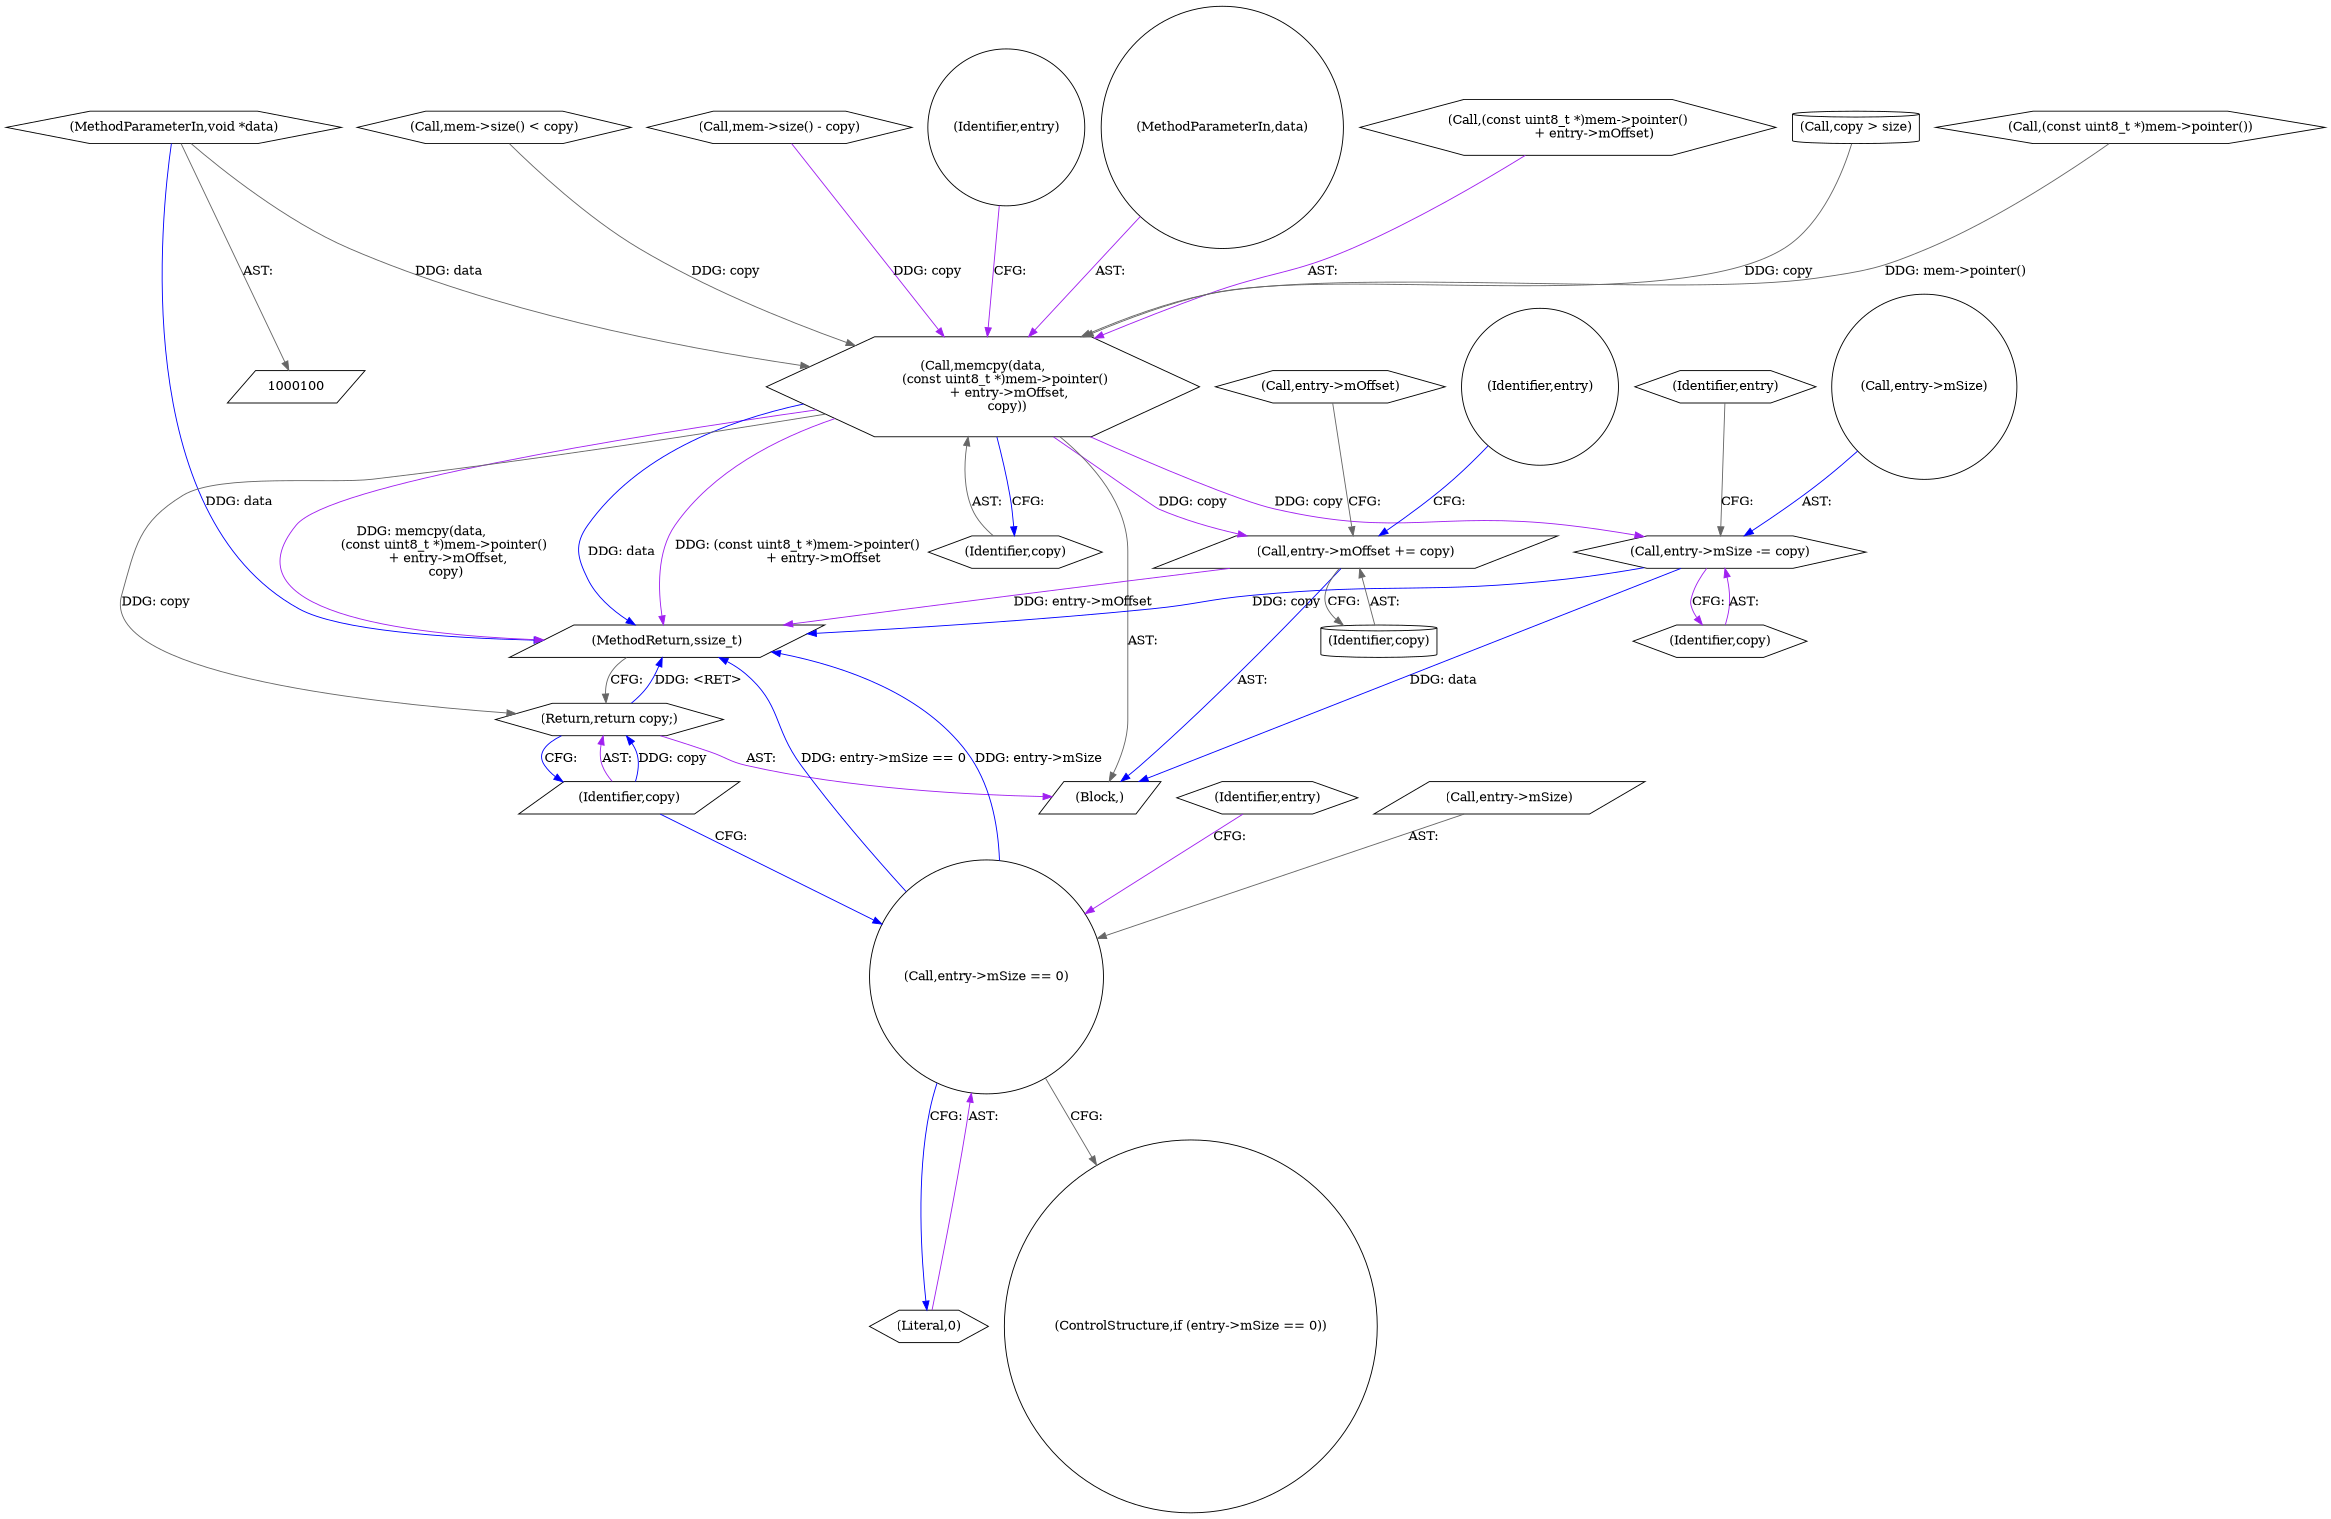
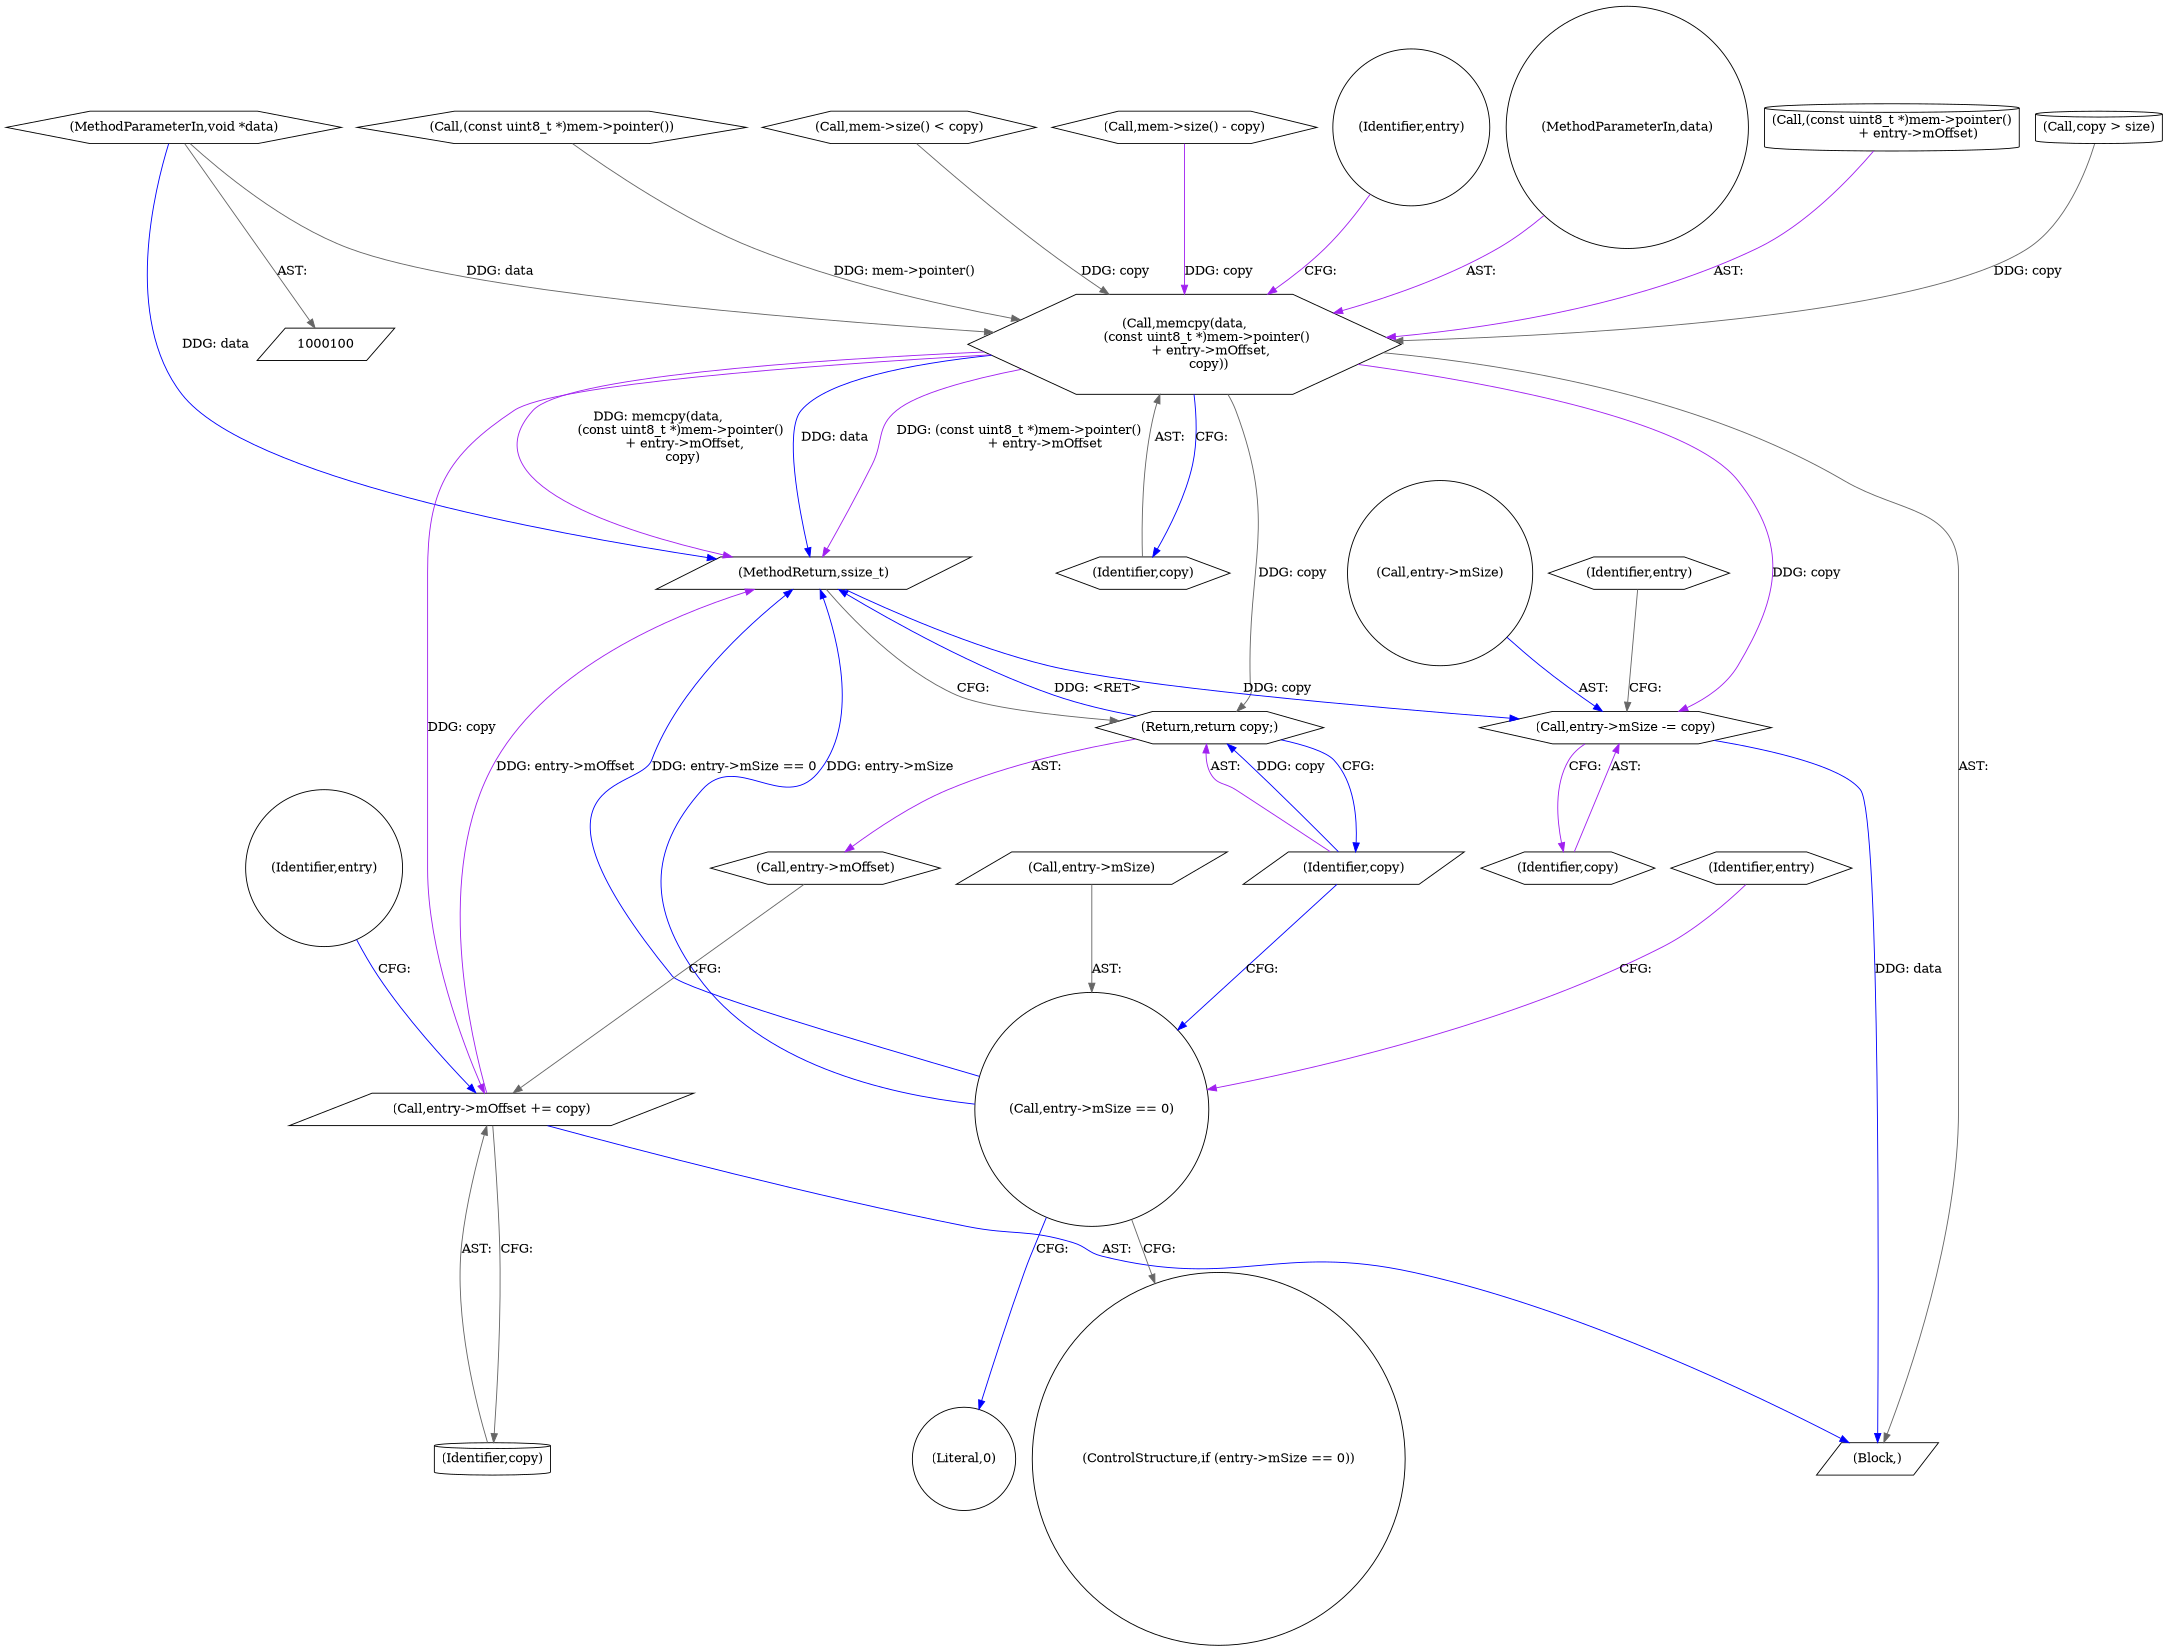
(1568, 127) -> (1892, 127)
(1230, 598) -> (1170, 685)
(849, 783) -> (987, 775)
(952, 1206) -> none
(929, 1326) -> (964, 1459)
